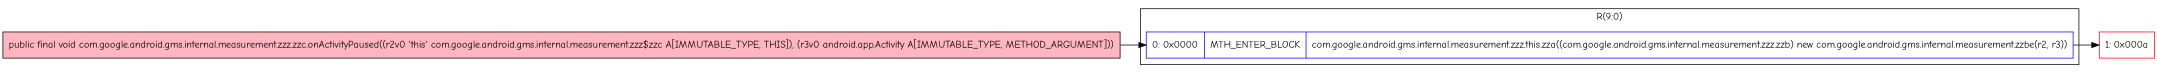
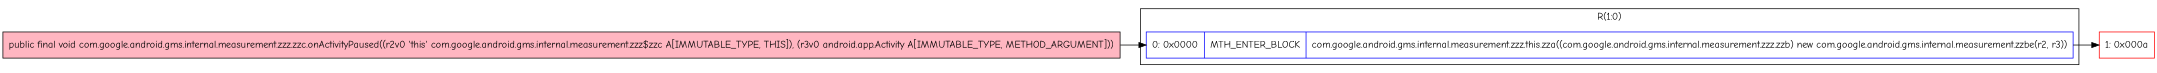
(1610, 17) -> (1610, 17)
